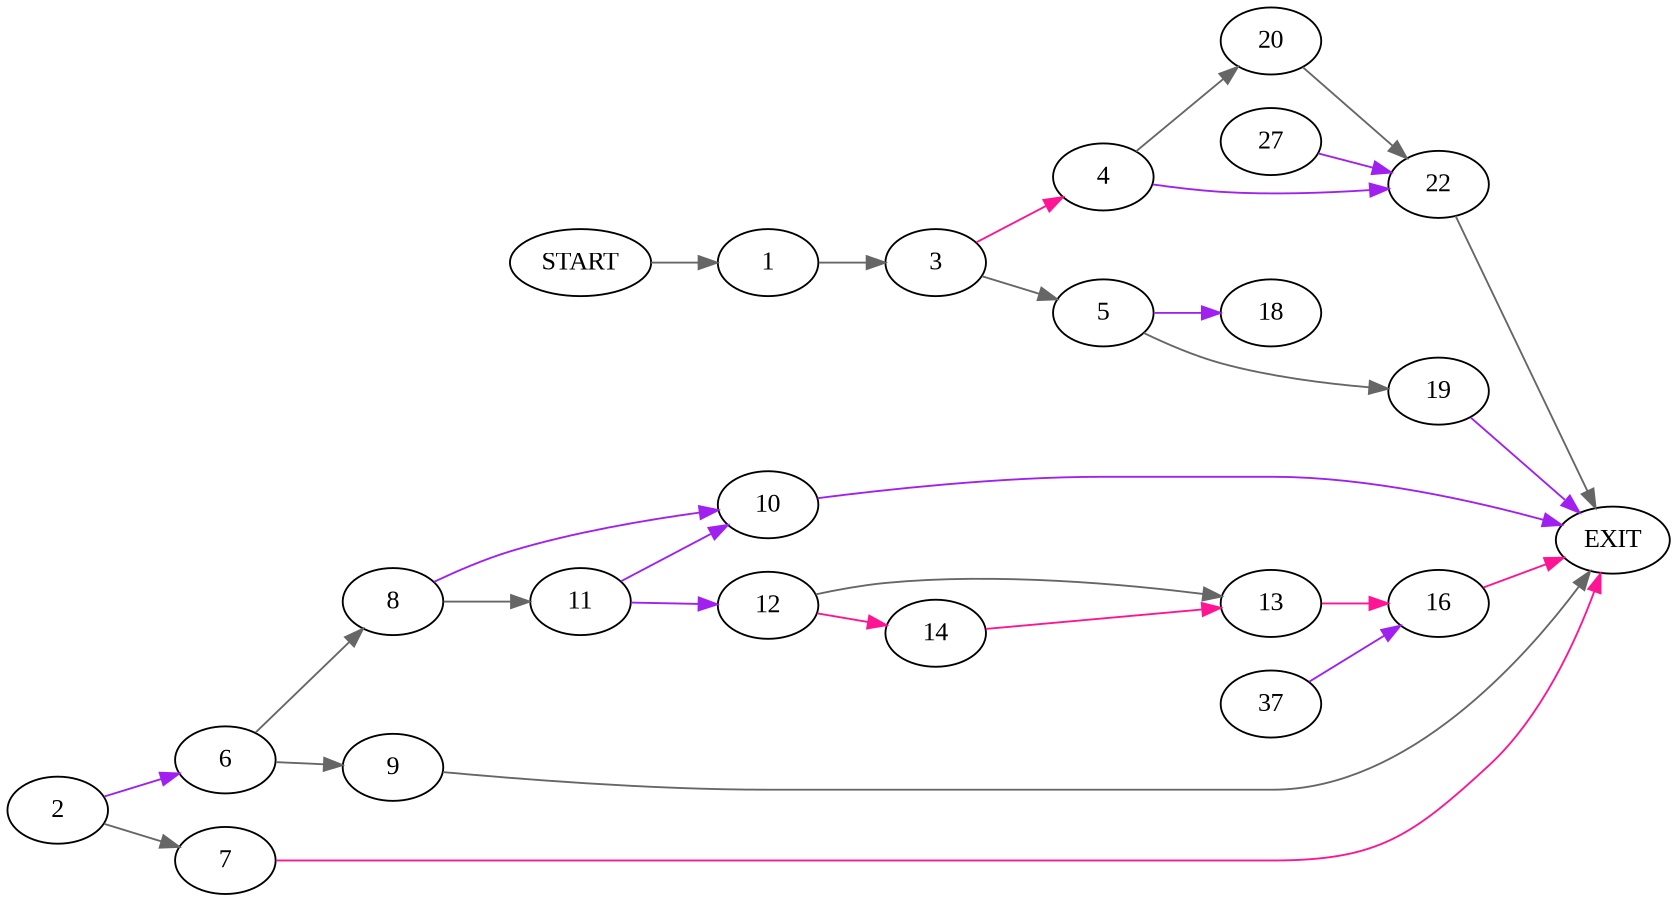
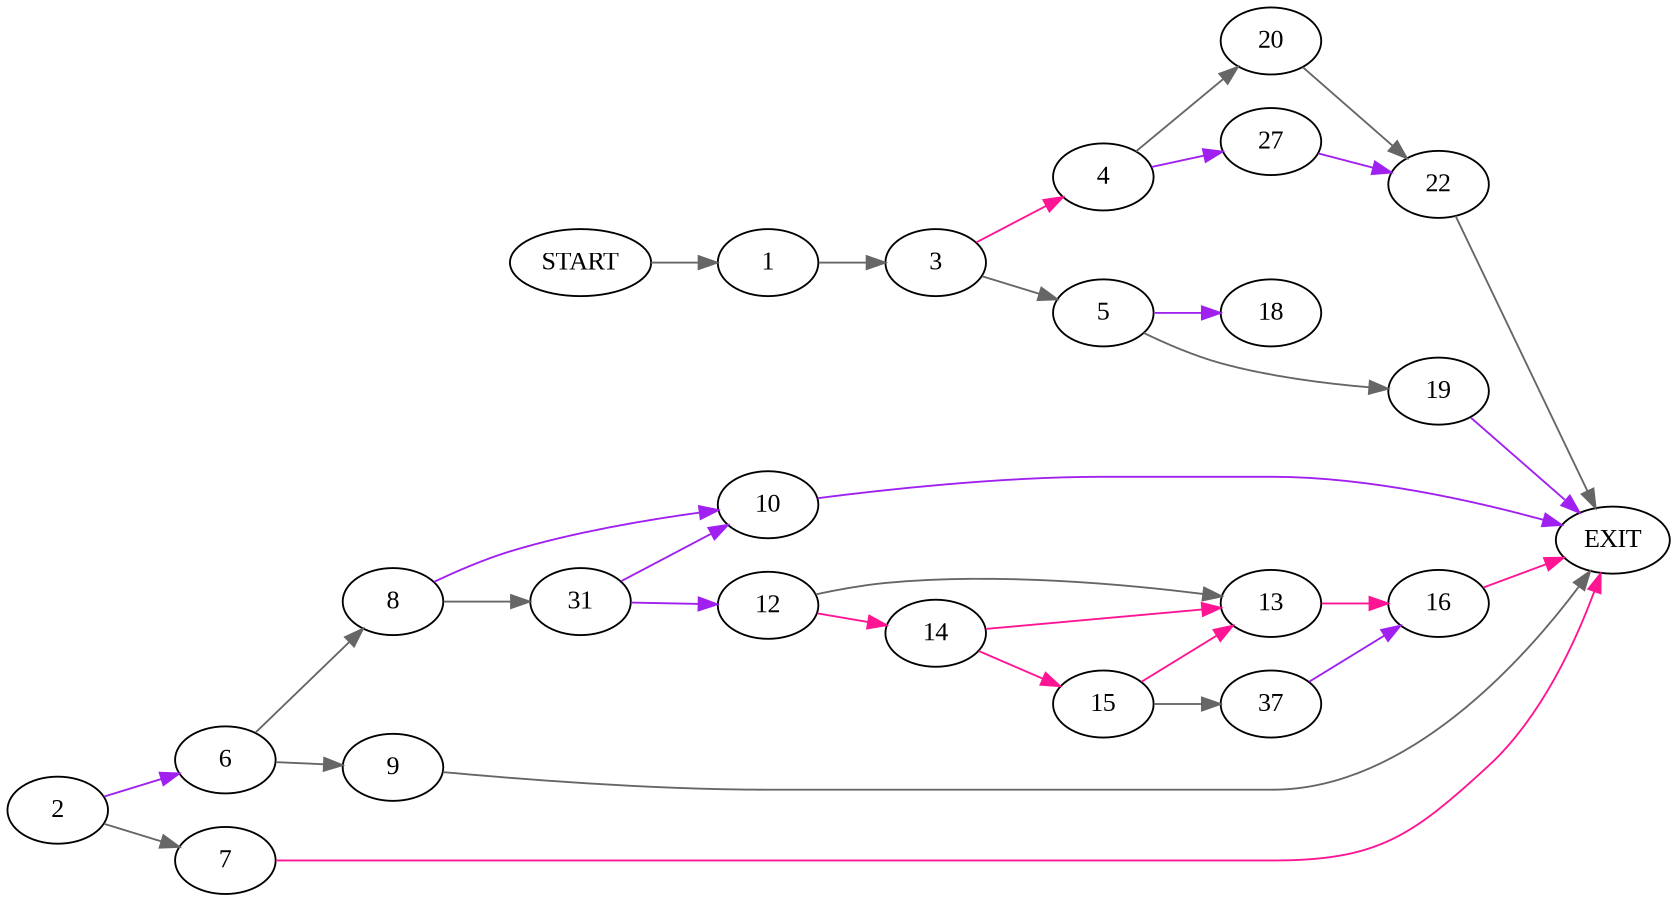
(1261, 193) -> (1178, 161)
(581, 602) -> (581, 602)
none -> (1103, 704)
